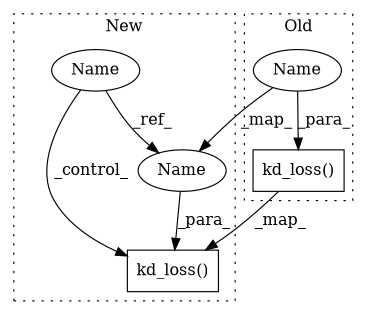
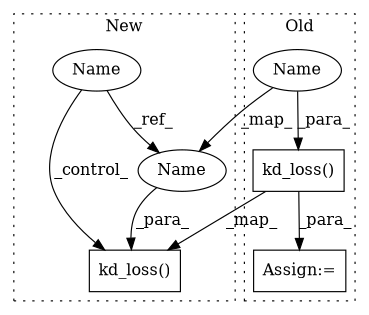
none -> (300, 271)
